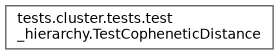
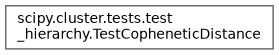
(139, 27) -> (139, 27)
